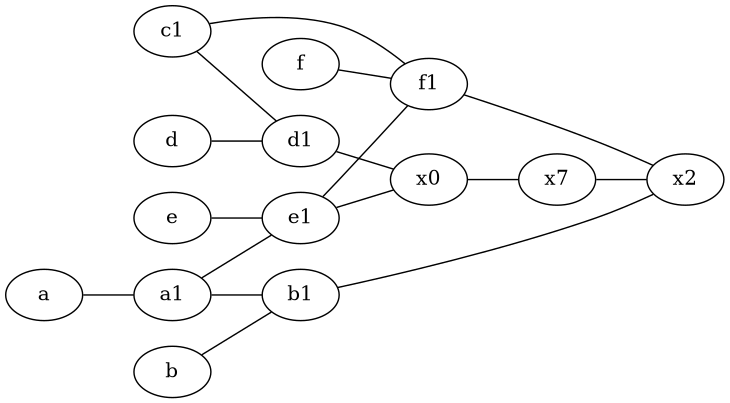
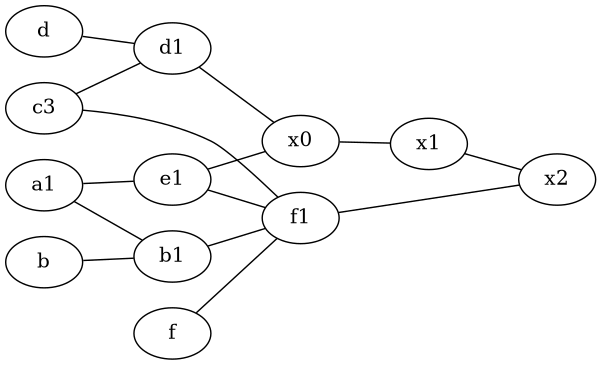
(172, 31) -> (44, 108)
(557, 180) -> (429, 144)
(172, 218) -> none
(498, 248) -> (237, 237)
(44, 295) -> none
